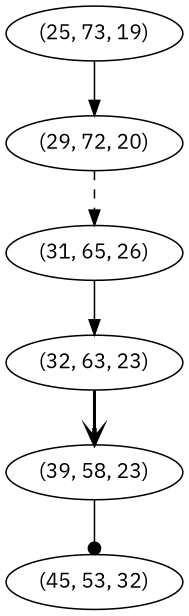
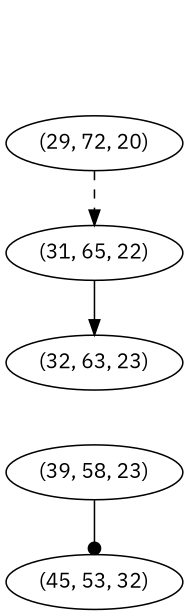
(94, 34) -> none
(94, 253) -> (94, 253)
(94, 410) -> none
